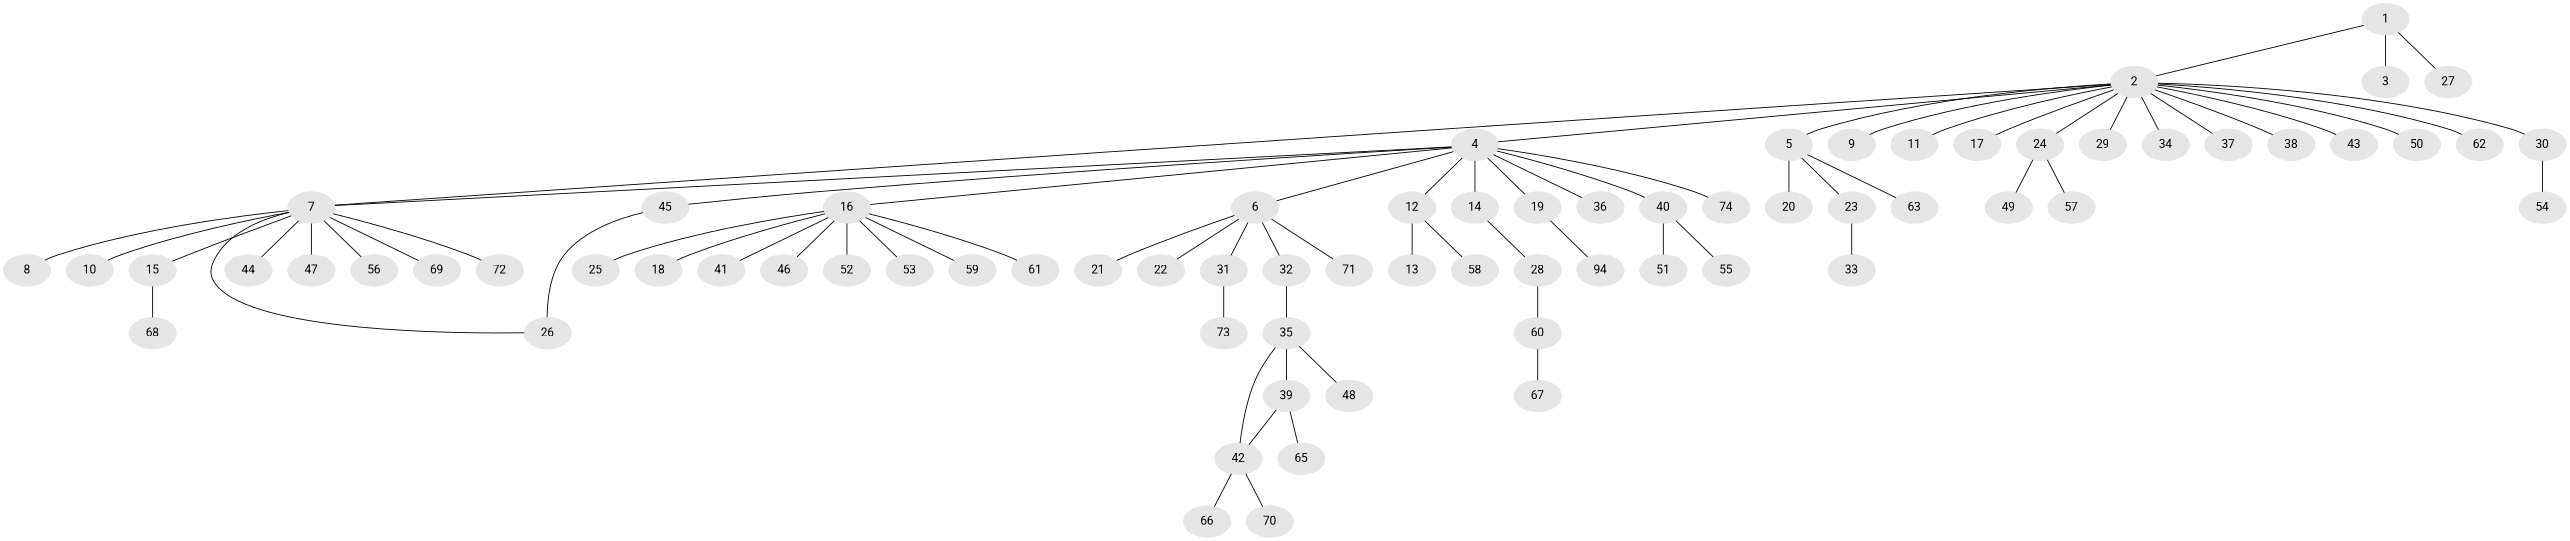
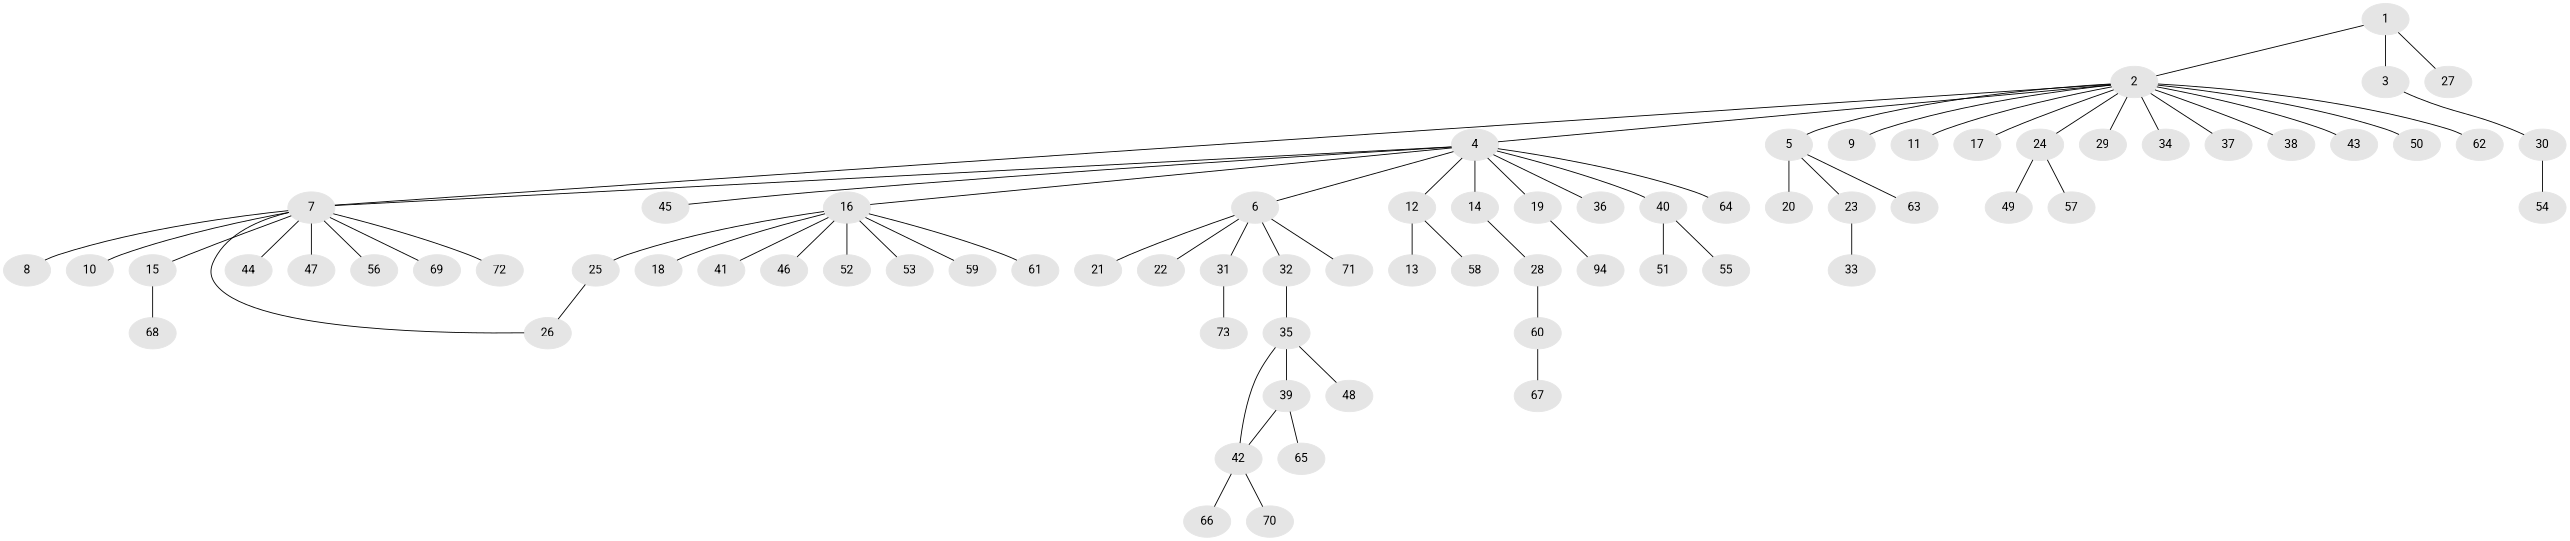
(2343, 97) -> (2464, 113)
(1726, 208) -> (1726, 208)
(573, 246) -> (572, 302)
